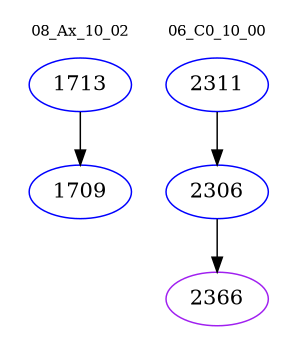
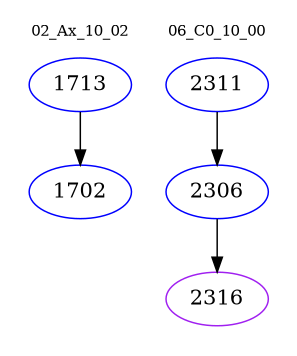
(80, 32) -> (80, 32)
(80, 192) -> (80, 192)
(217, 299) -> (217, 299)
